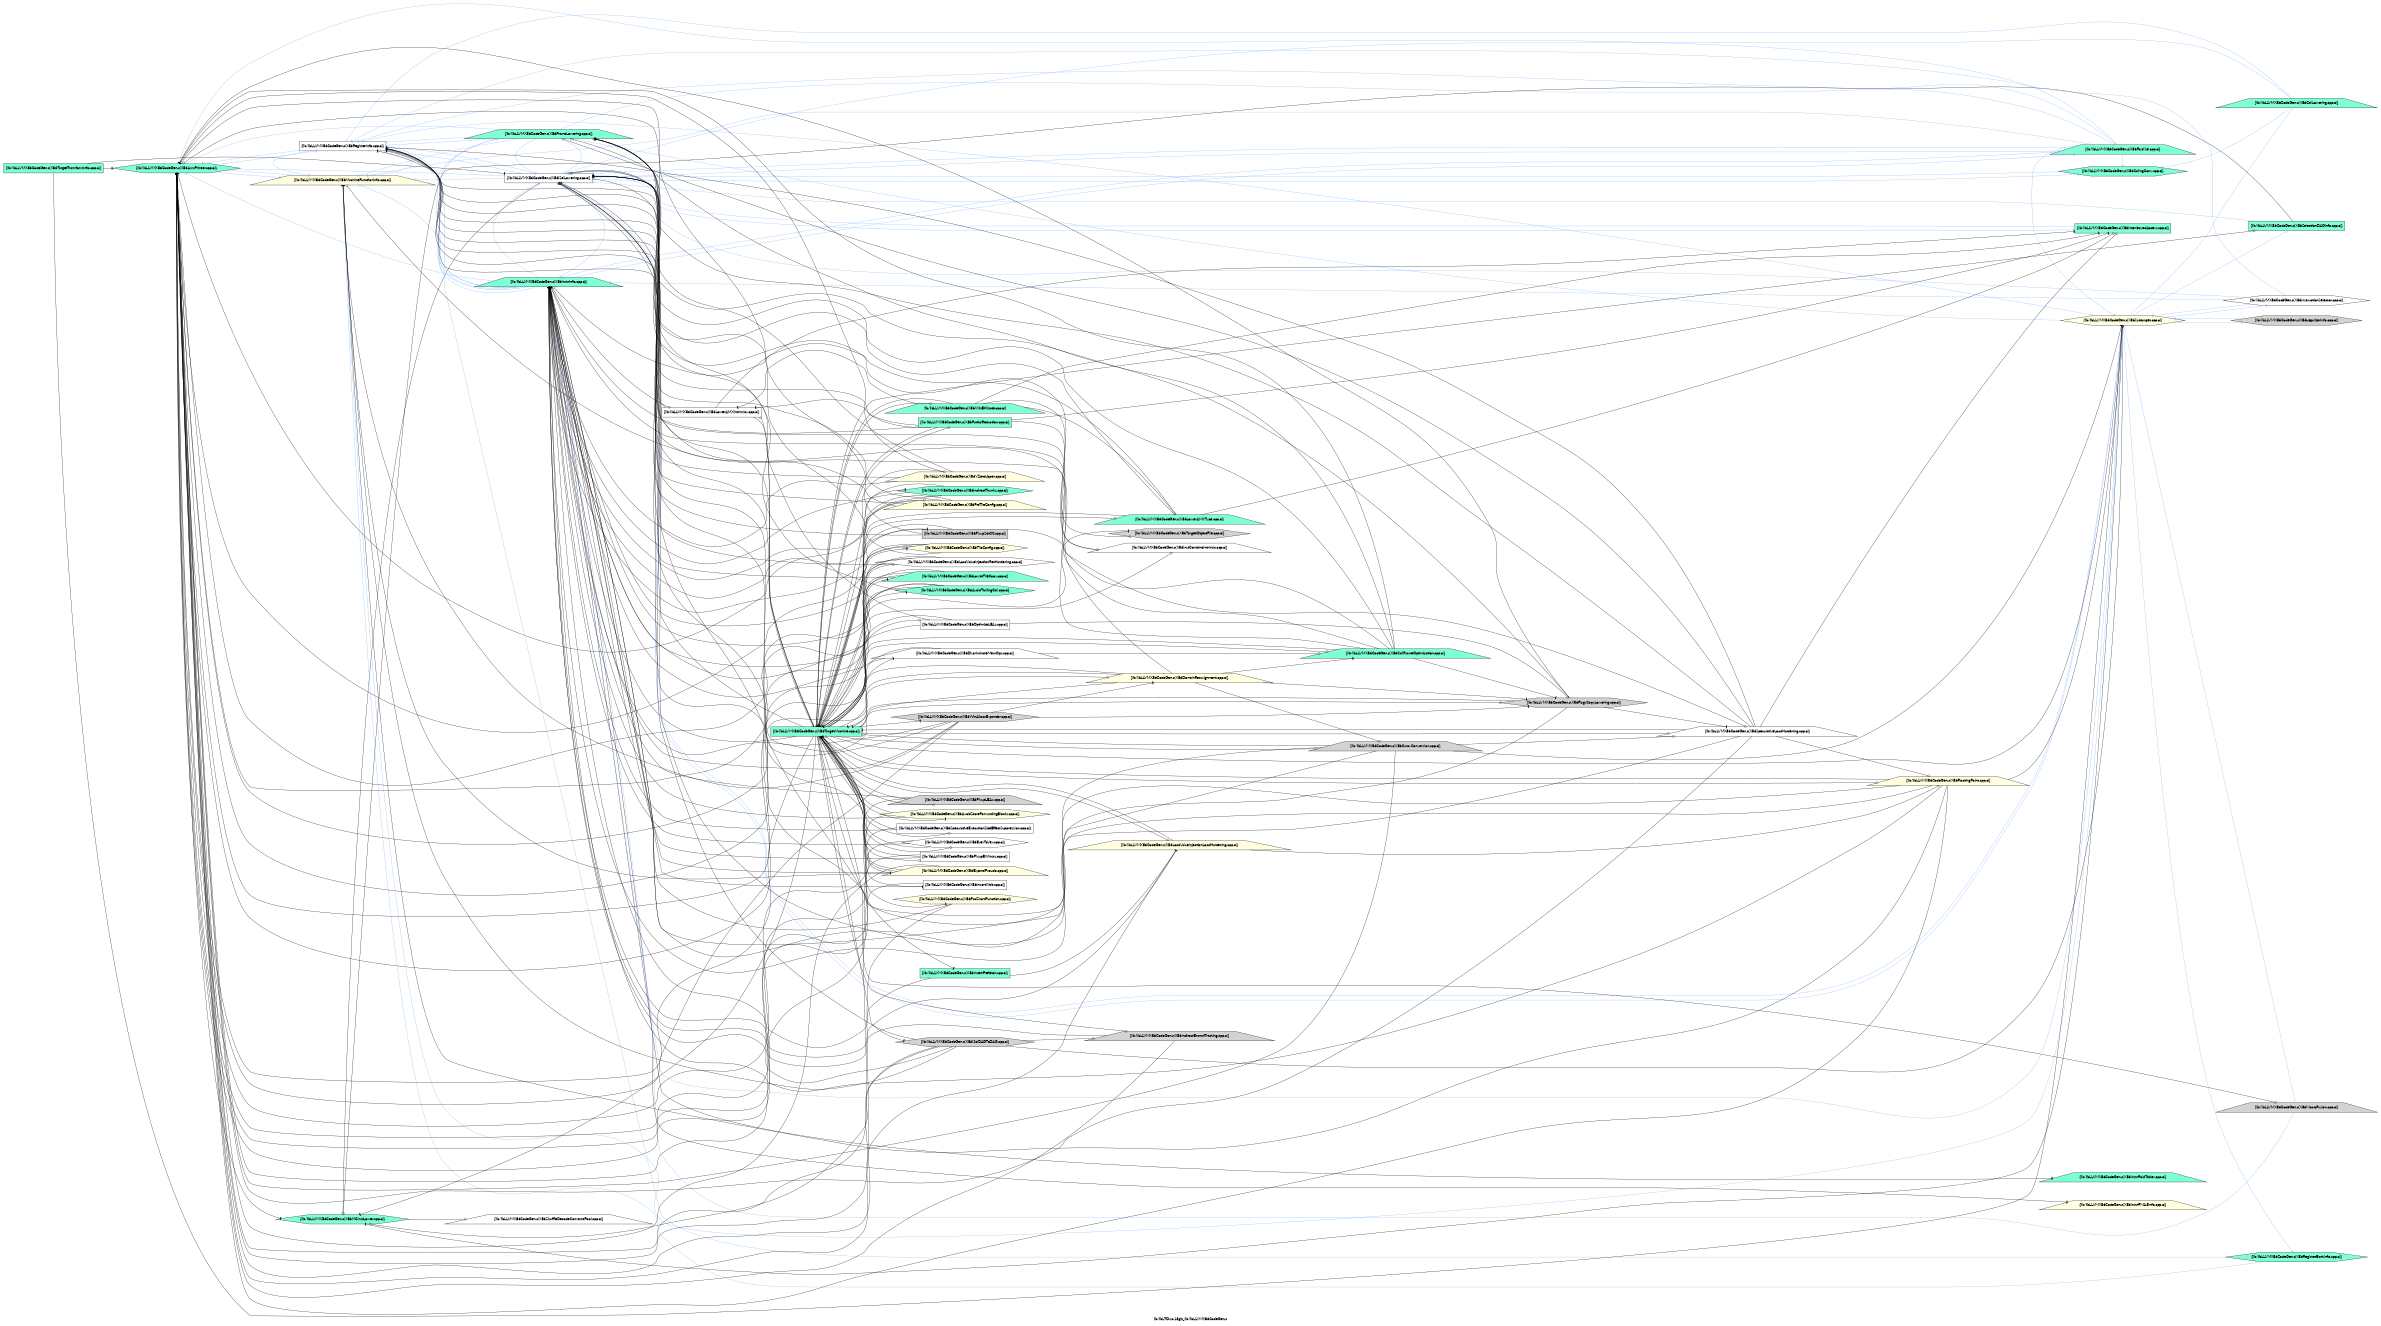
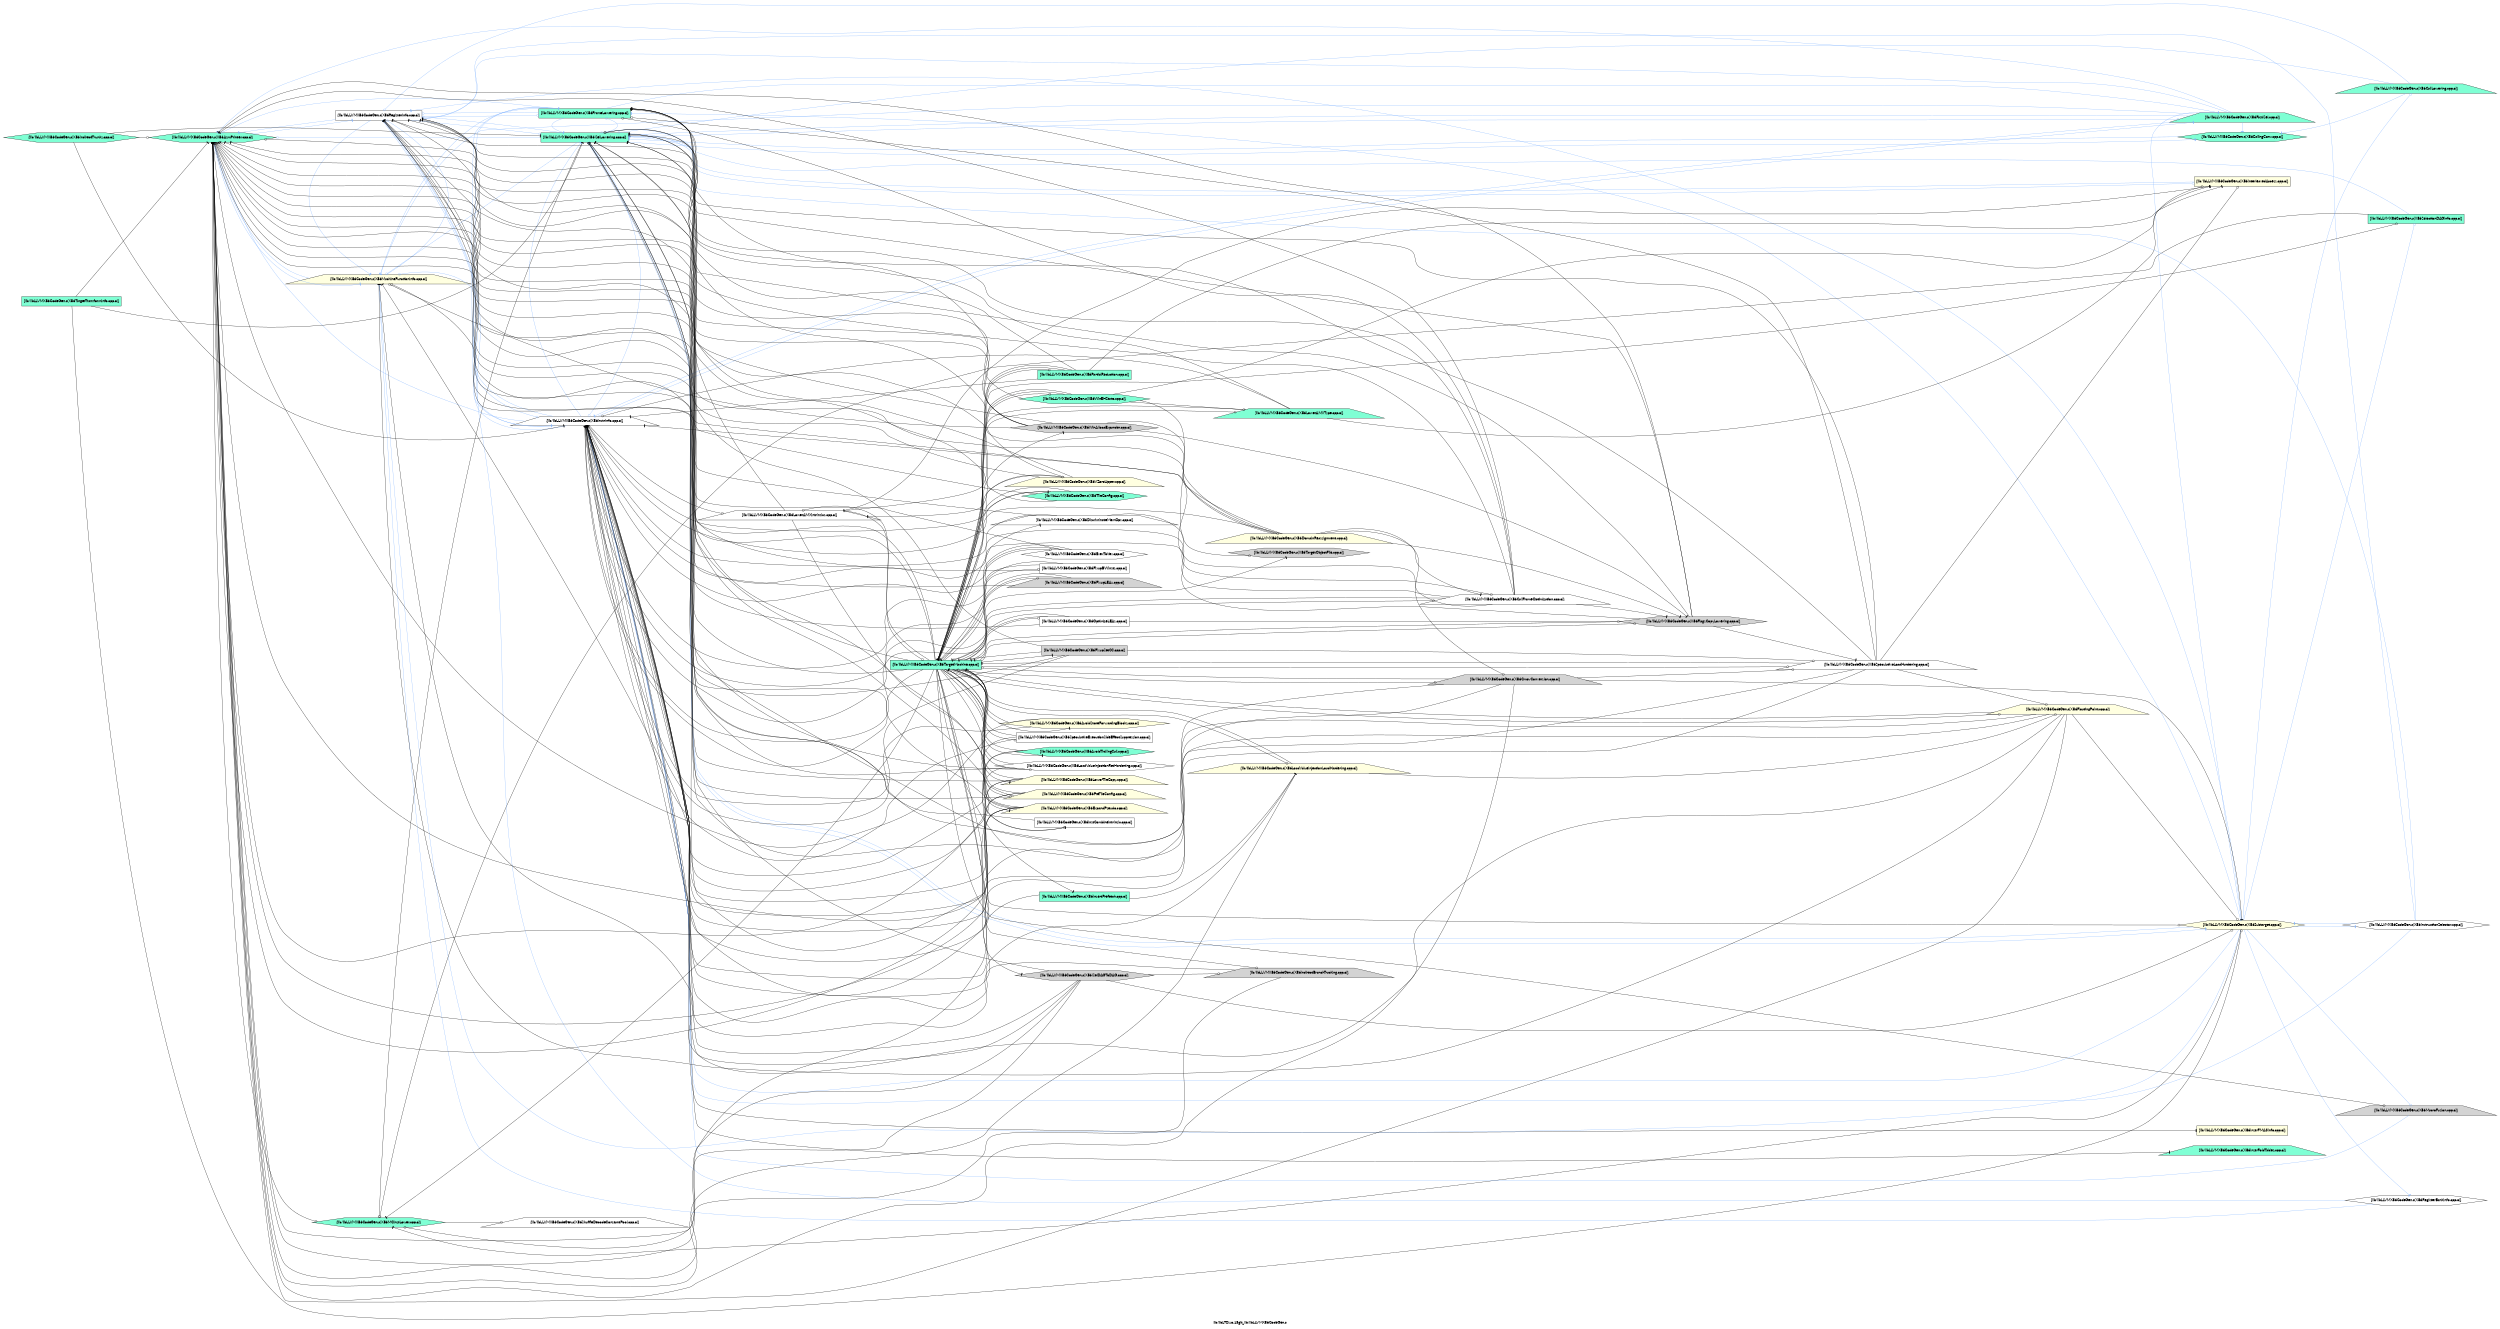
(549, 134) -> (585, 113)
(549, 178) -> (585, 138)
(2123, 228) -> (2242, 182)
(549, 282) -> (585, 421)
none -> (787, 318)
(2297, 320) -> none
none -> (1041, 324)
(724, 379) -> (704, 544)
(965, 408) -> (1084, 399)
(712, 412) -> (789, 515)
(692, 427) -> (834, 398)
(1063, 439) -> (913, 693)
(965, 548) -> (1084, 496)
(1180, 548) -> (1084, 823)
(965, 576) -> (1084, 780)
(852, 596) -> none
(963, 609) -> (980, 729)
(1396, 654) -> (1515, 600)
(968, 677) -> none
(1080, 696) -> (1186, 478)
(646, 729) -> (709, 337)
(965, 885) -> none
(965, 899) -> none
(204, 974) -> (222, 693)
(2123, 1205) -> (2242, 1131)
(2297, 1257) -> (2416, 1200)
